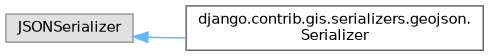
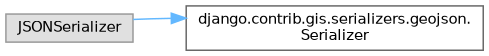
(167, 38) -> (152, 19)
